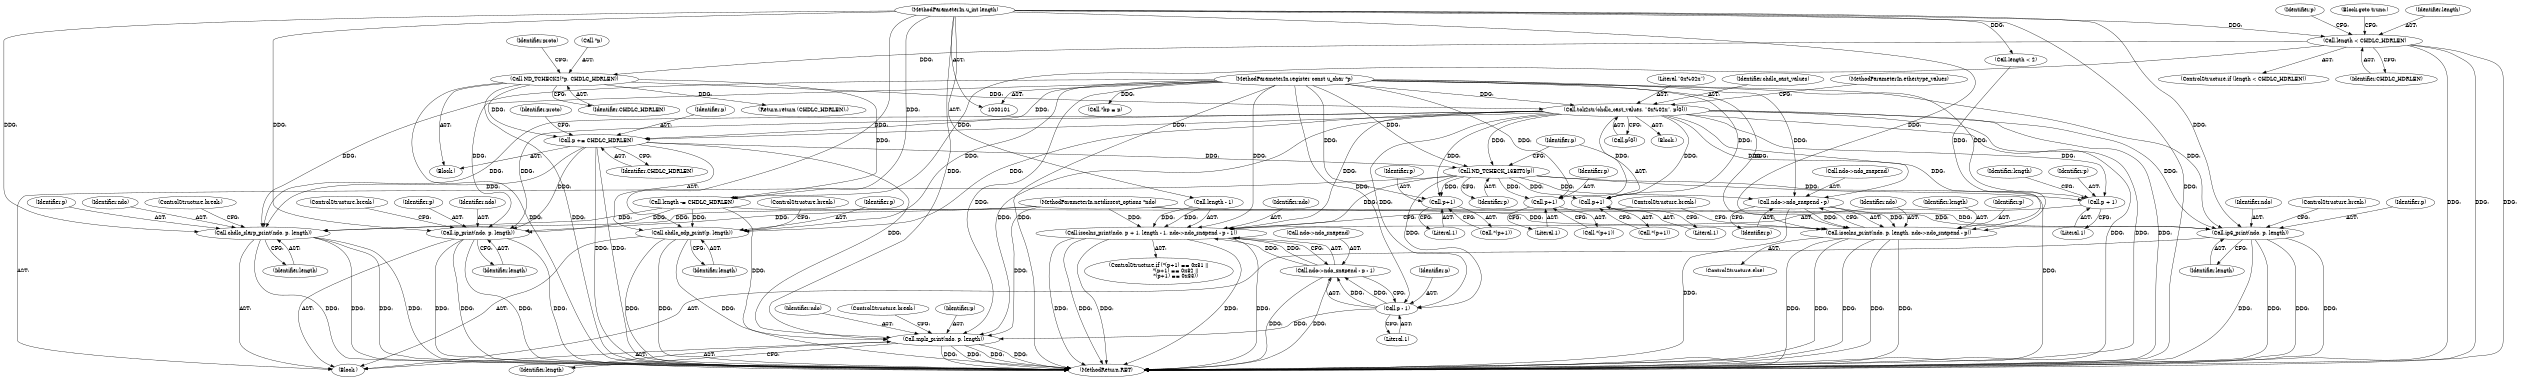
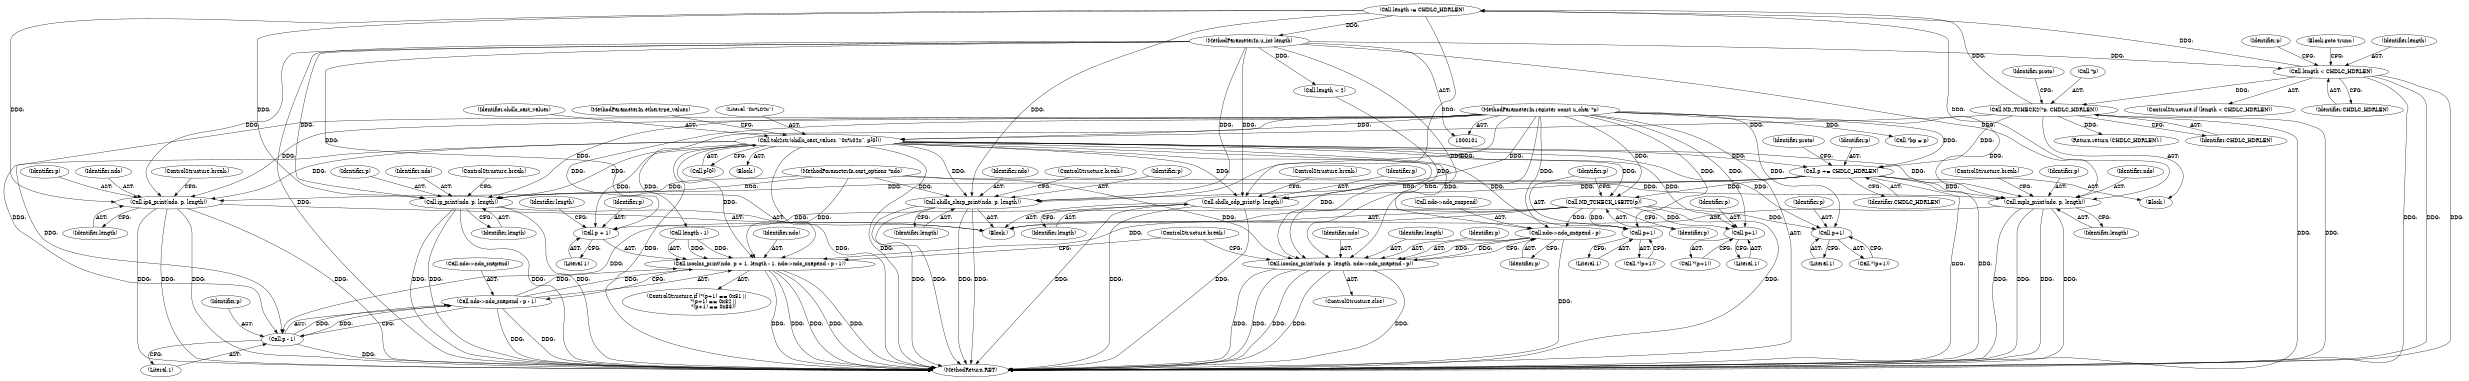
(956, 110) -> (333, 141)
(893, 166) -> (1337, 25)
(694, 187) -> (1588, 187)
(1098, 203) -> (851, 172)
(1025, 218) -> (1797, 233)
(1191, 335) -> (612, 366)
